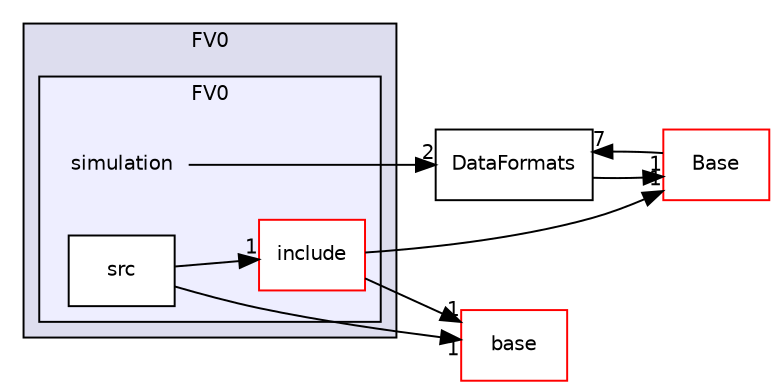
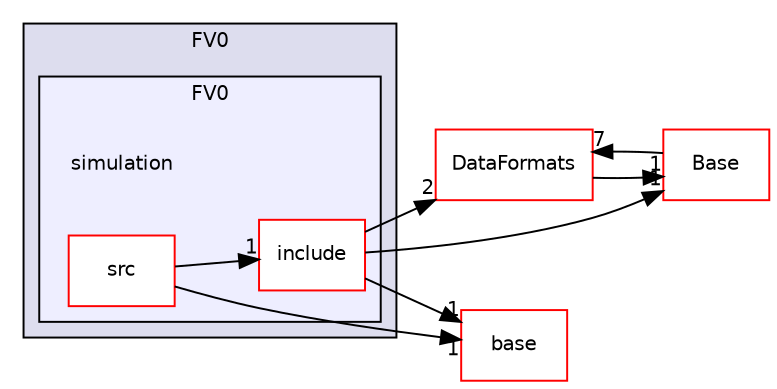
(302, 165) -> (391, 220)
(514, 165) -> (514, 165)
(122, 271) -> (122, 271)
